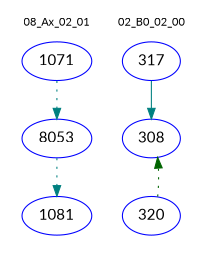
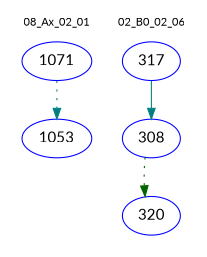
(152, 23) -> (152, 23)
(57, 138) -> (57, 138)
(159, 182) -> (144, 172)
(57, 216) -> none
